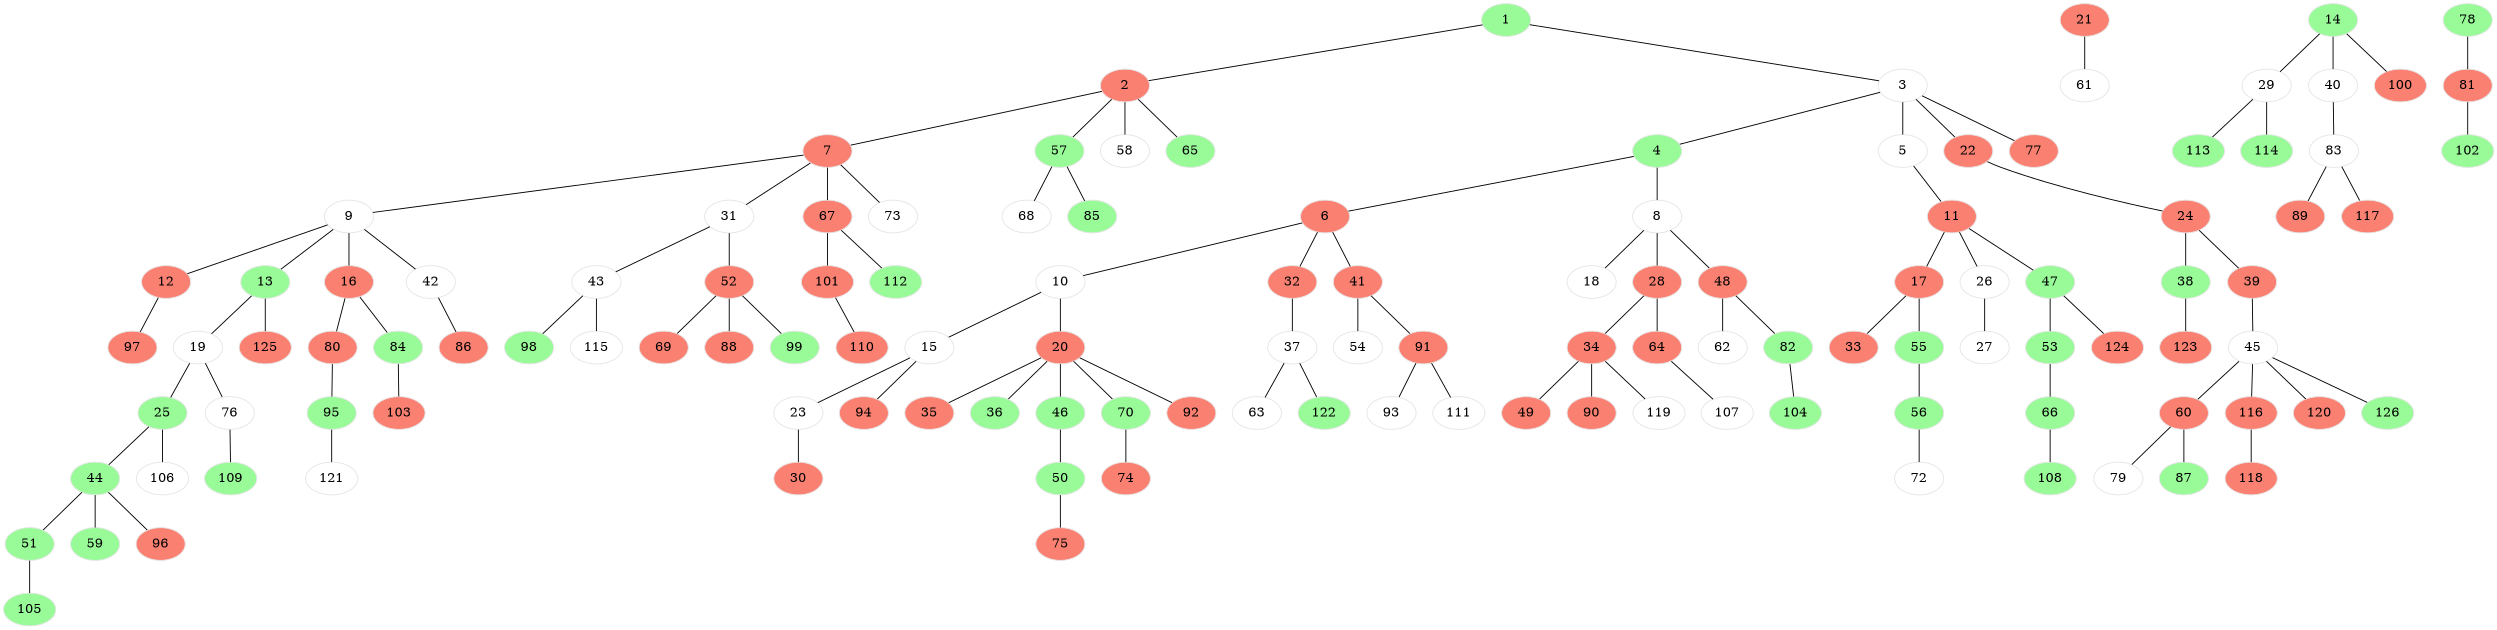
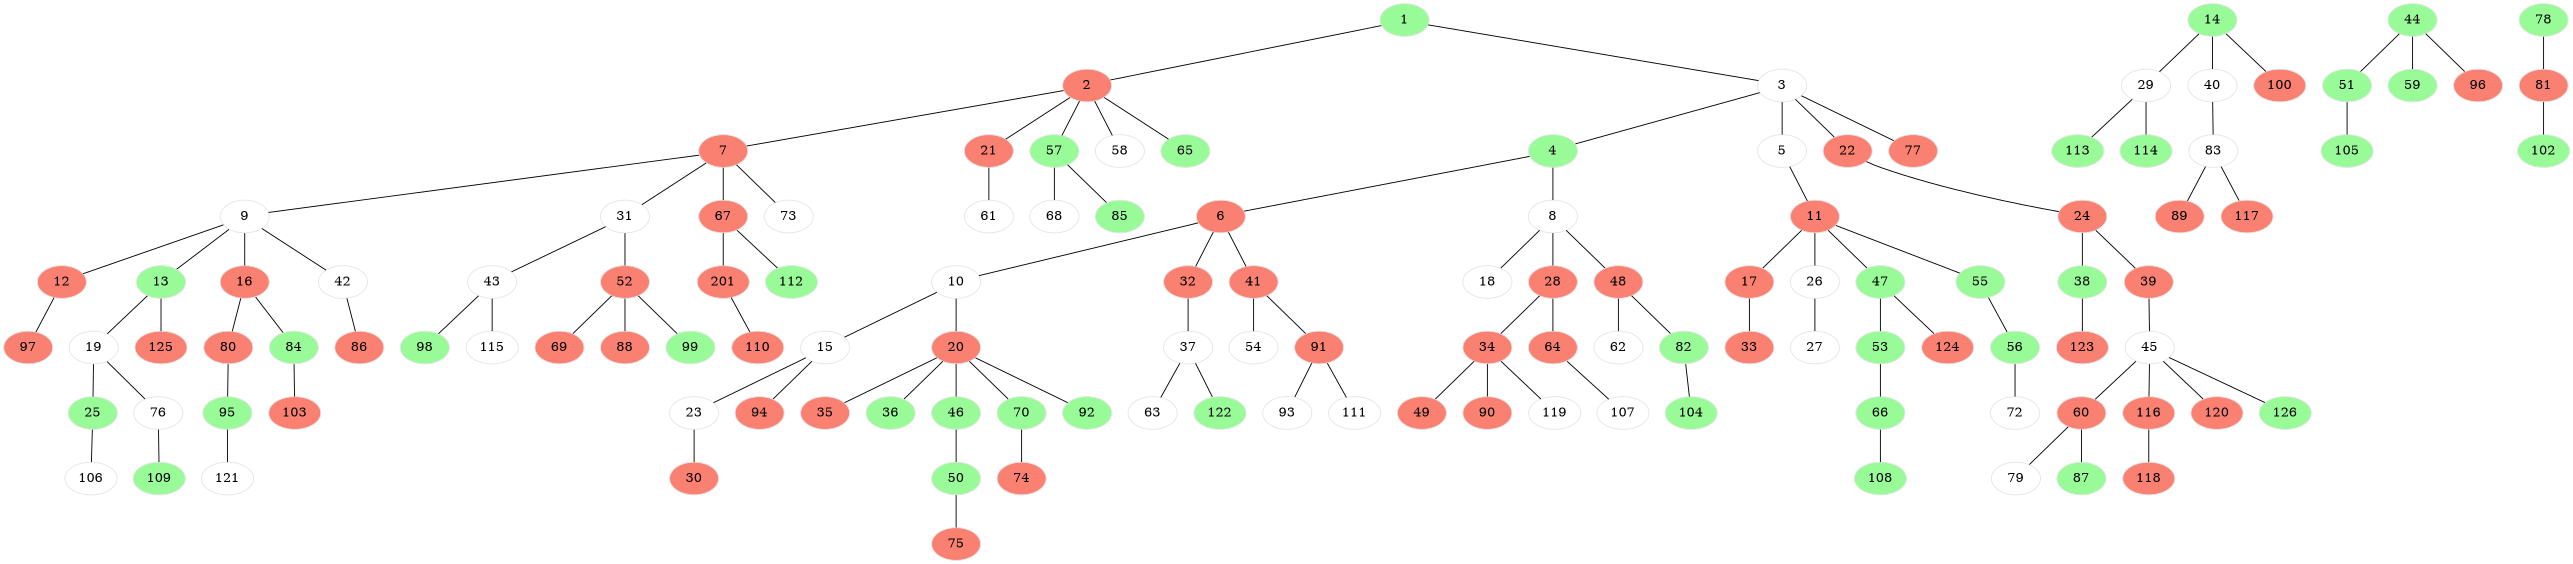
none -> (1038, 118)
(827, 282) -> (723, 282)
(1919, 315) -> (1898, 249)
(1191, 413) -> (1087, 413)
(129, 446) -> none
